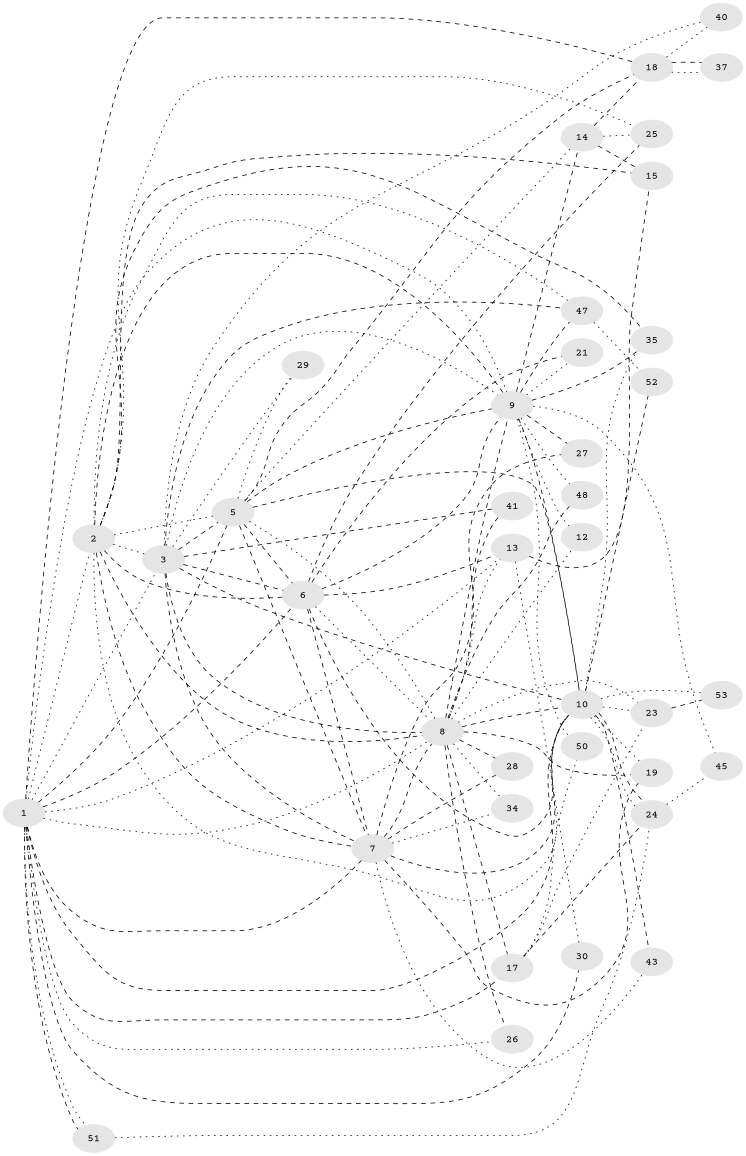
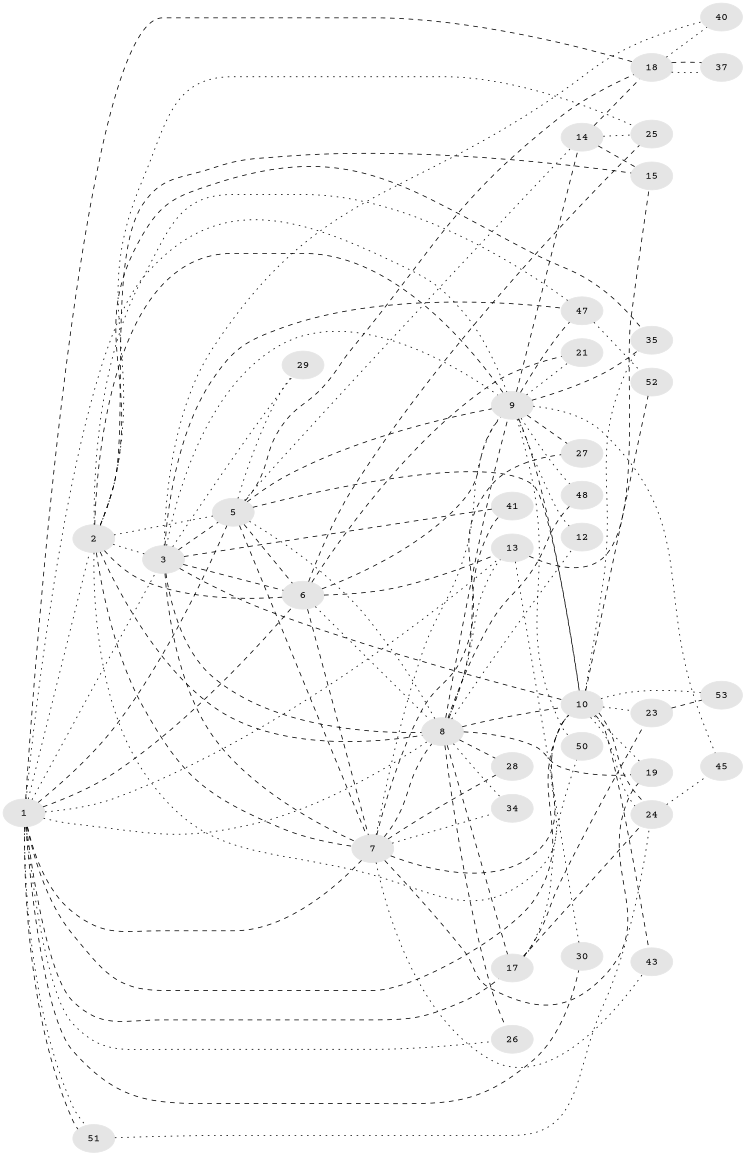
none -> (434, 624)
(552, 685) -> none
(439, 797) -> none
(581, 840) -> (581, 840)
